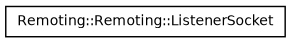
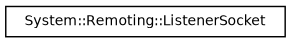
(145, 22) -> (145, 22)
